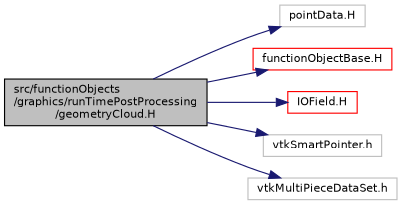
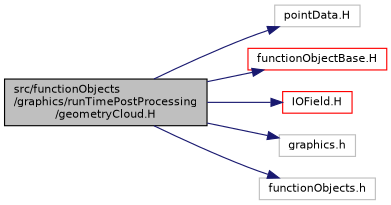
(322, 146) -> (317, 146)
(322, 189) -> (317, 189)
